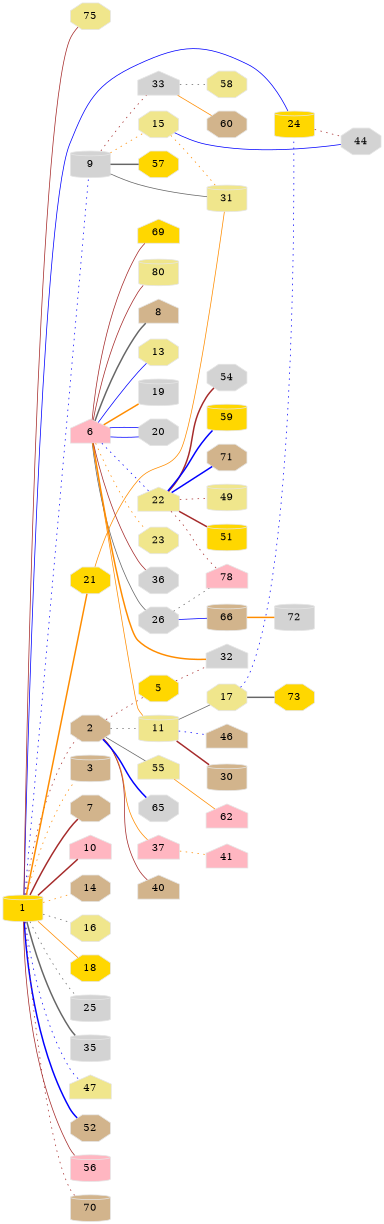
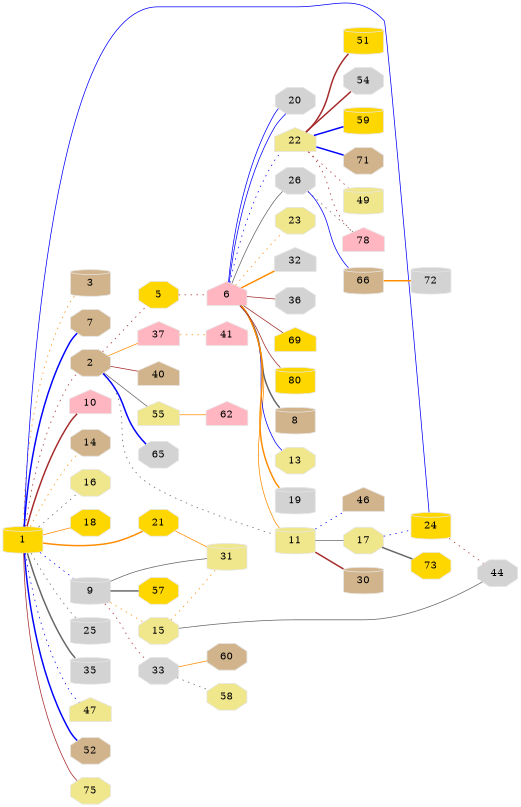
(159, 84) -> (159, 671)
(257, 150) -> (334, 620)
(159, 272) -> (295, 381)
(159, 312) -> (295, 421)
(191, 674) -> (193, 295)
(51, 855) -> (39, 426)
(90, 1168) -> none
(90, 1208) -> none
